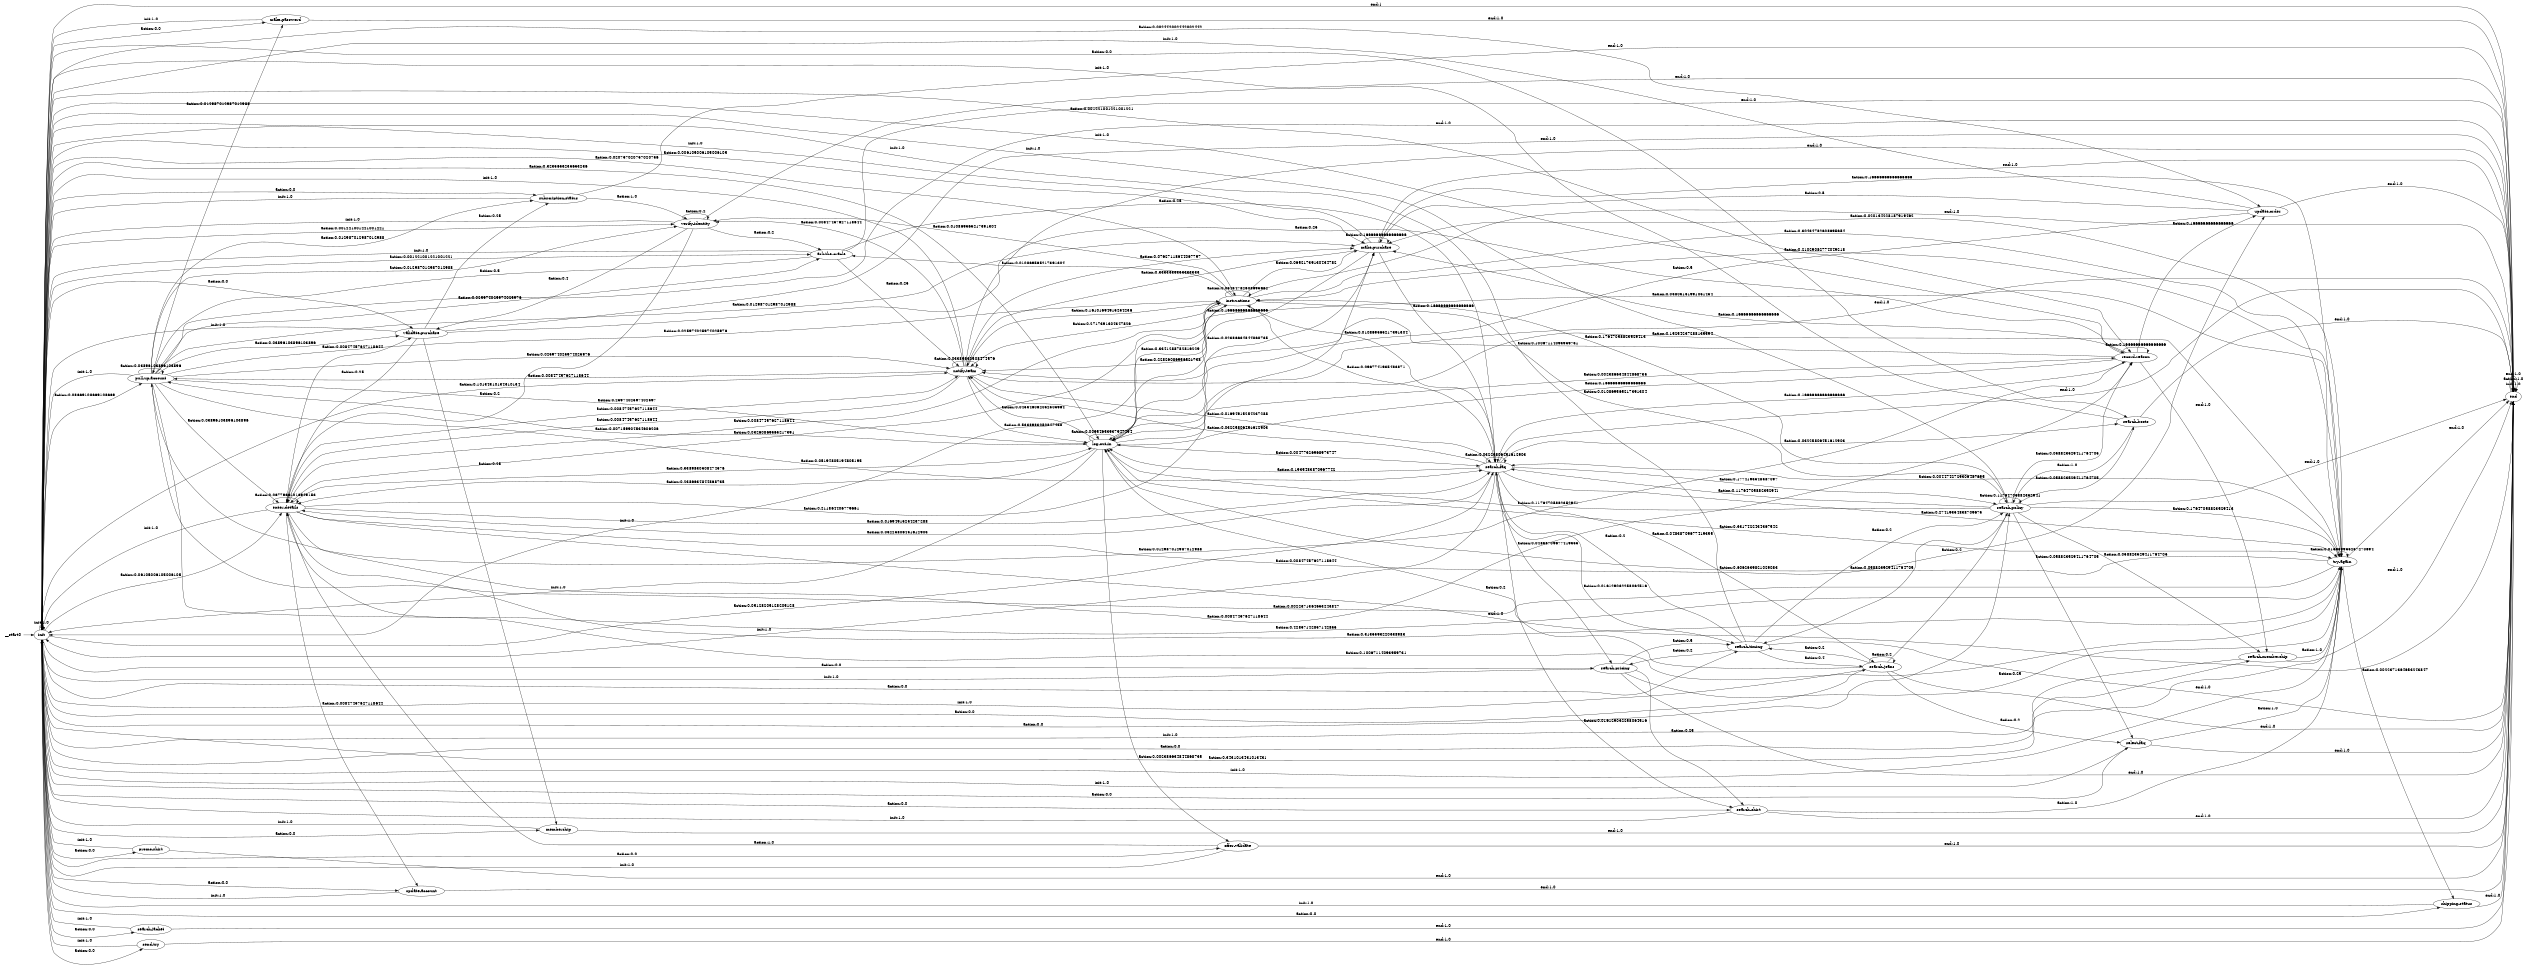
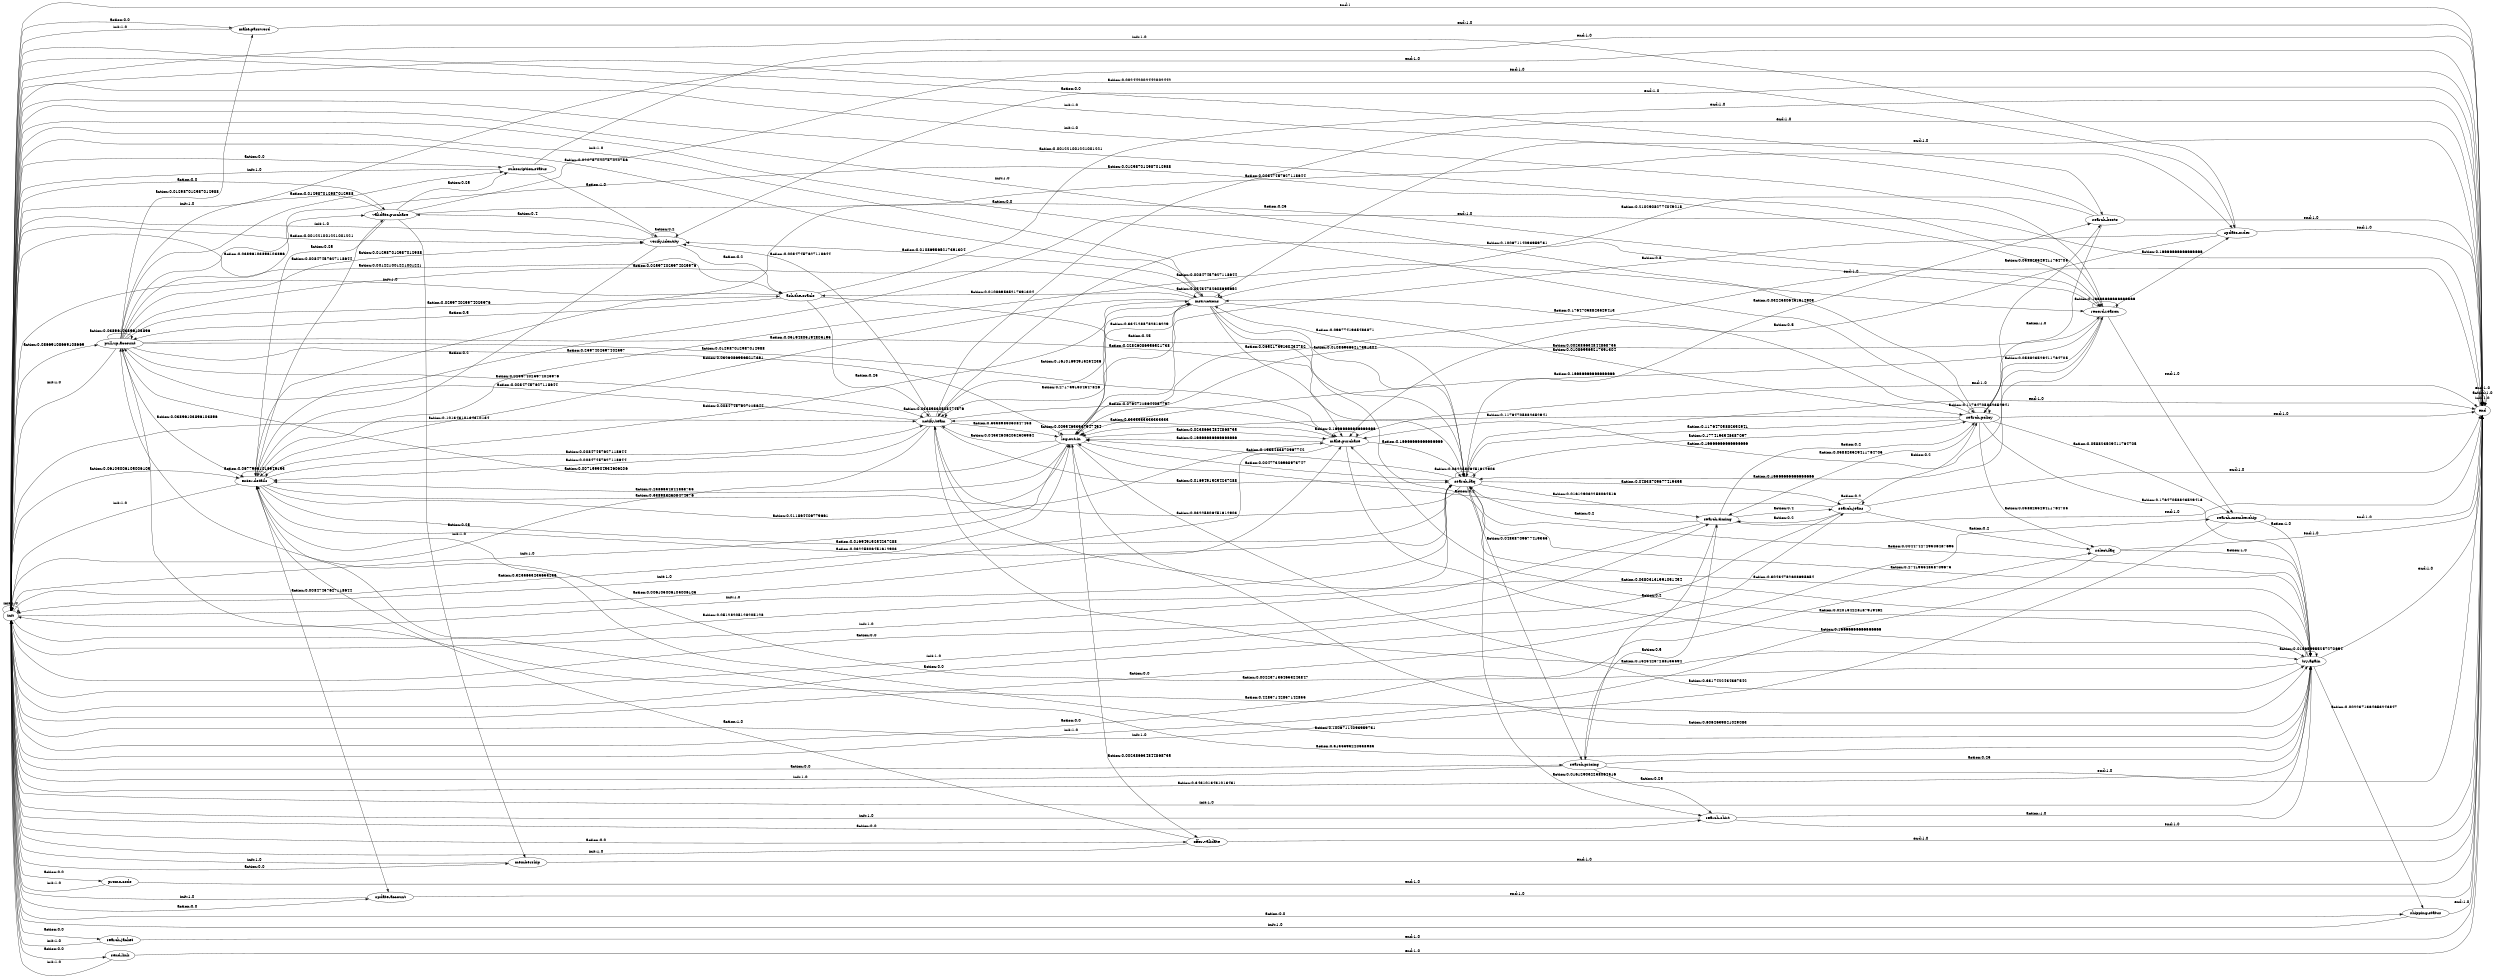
(1899, 255) -> (1656, 216)
(13, 635) -> none
(151, 849) -> (120, 882)
(151, 945) -> (120, 956)
